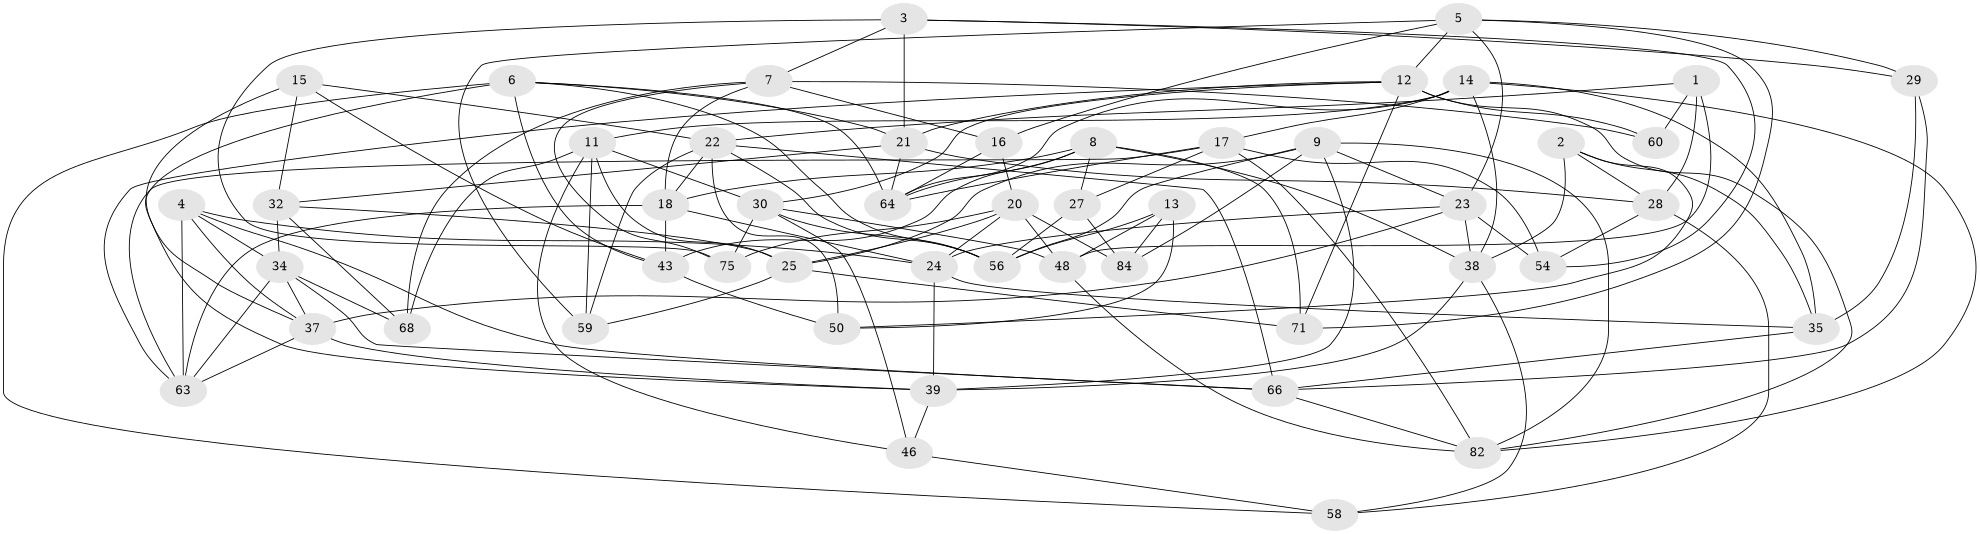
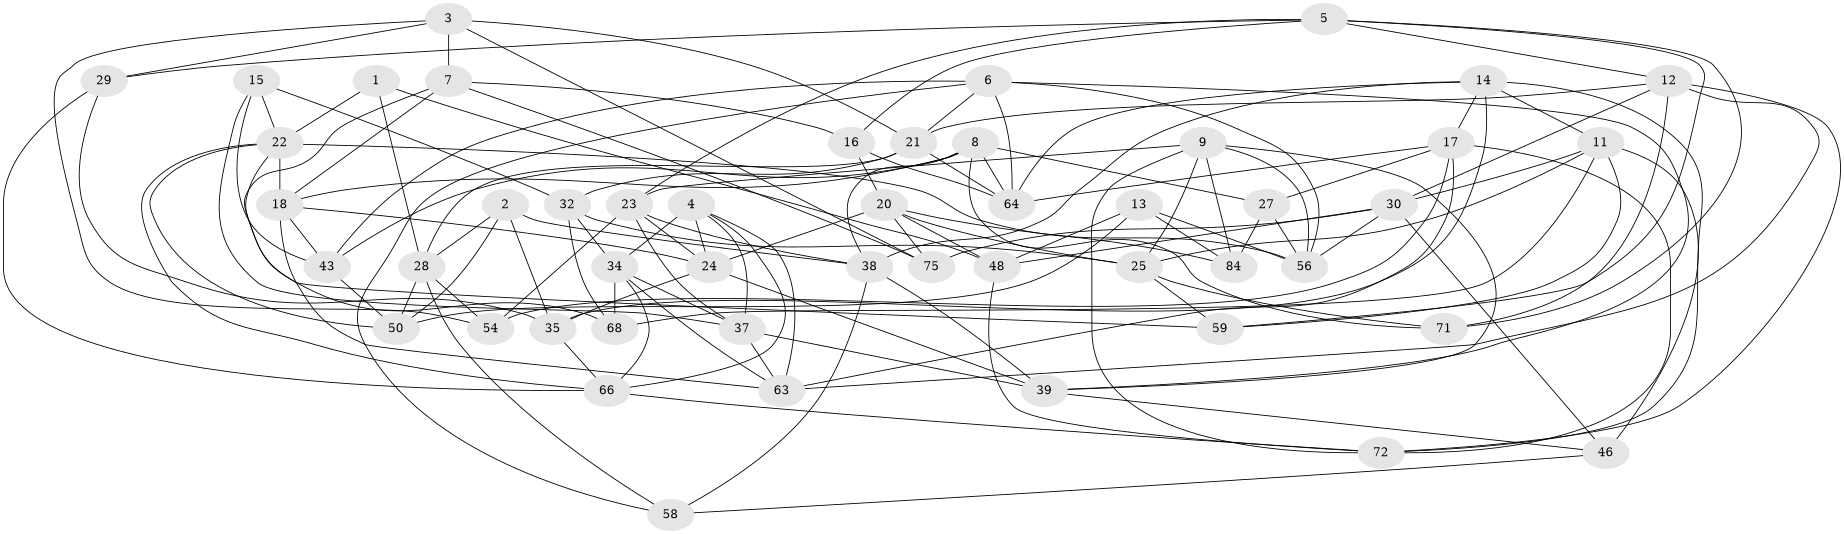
(1656, 143) -> none
none -> (409, 298)
(1478, 453) -> (1381, 453)
